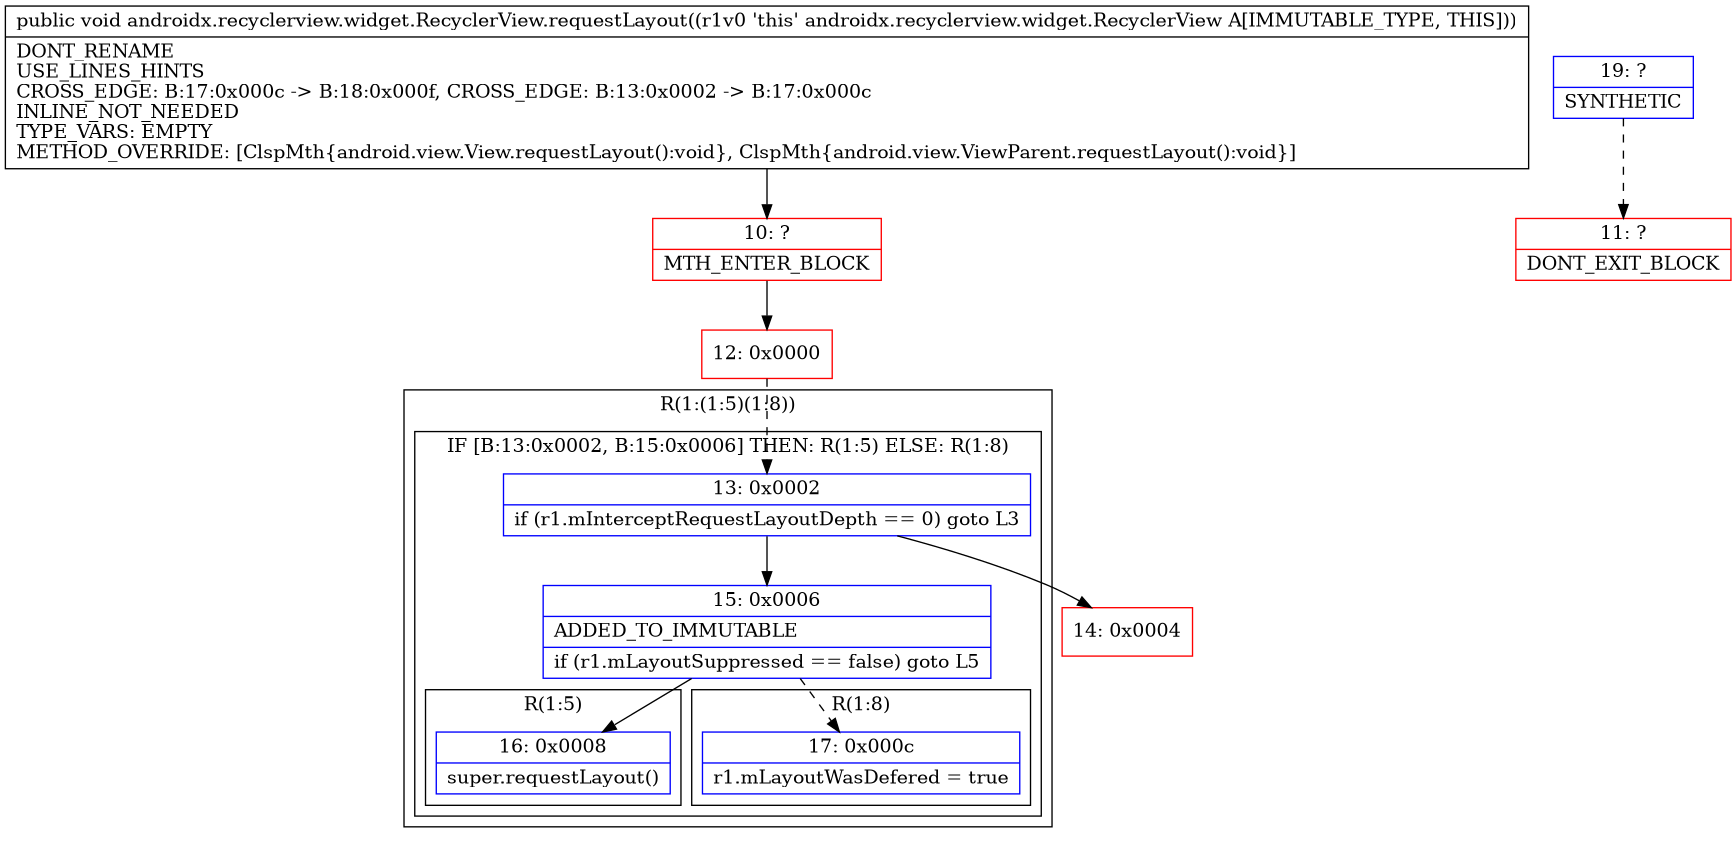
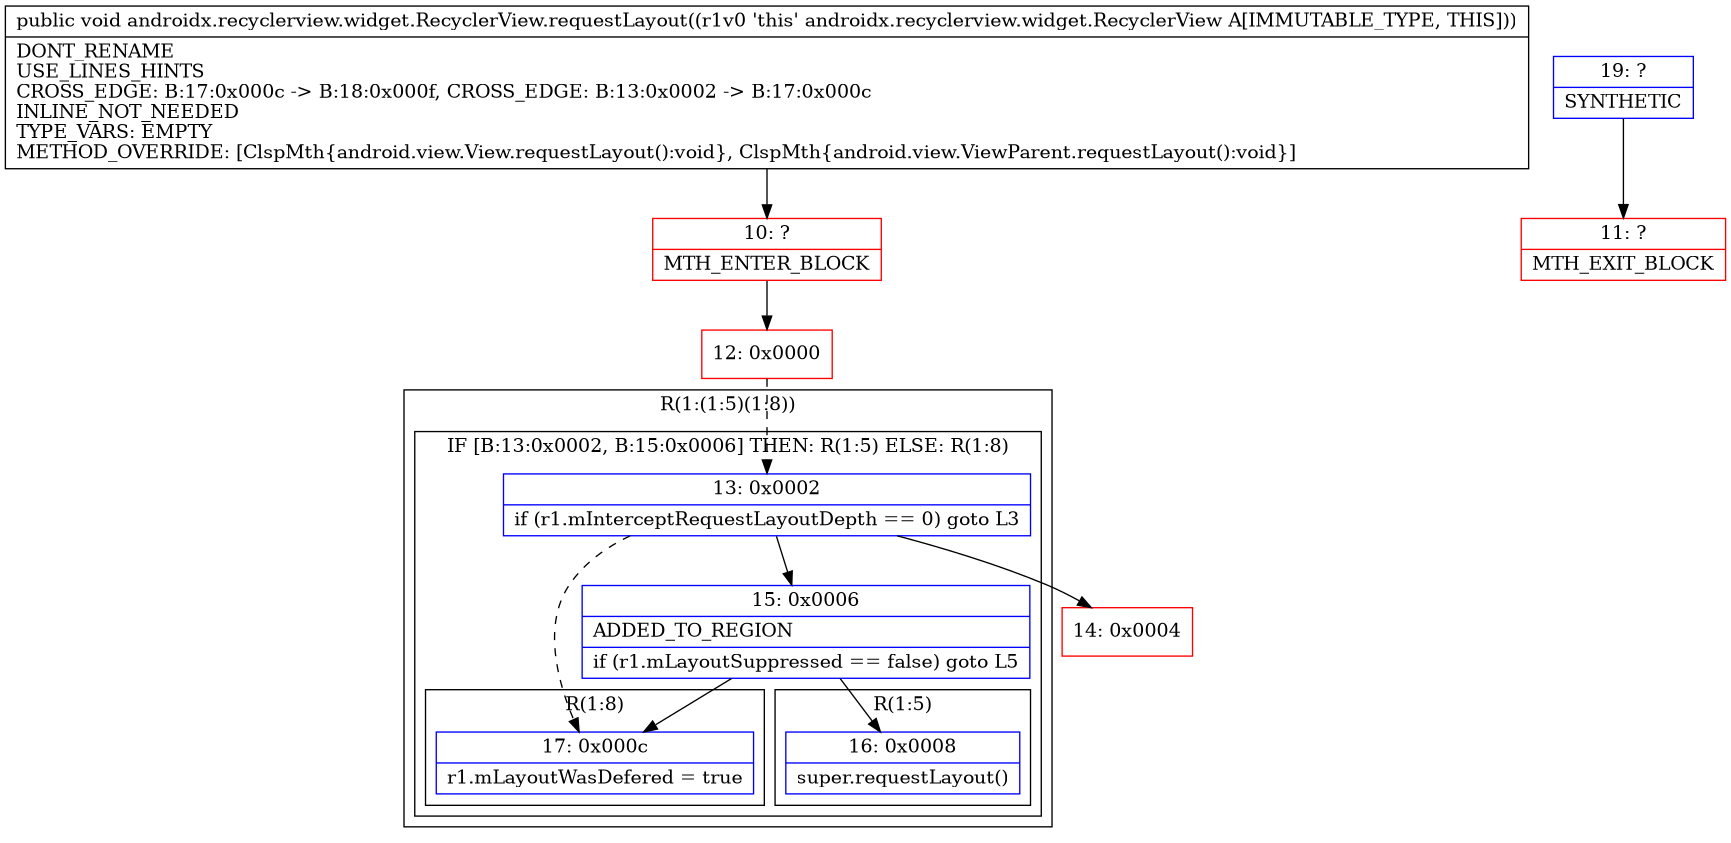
(1623, 161) -> (1623, 161)
(1623, 264) -> (1623, 264)
none -> (558, 613)
(676, 631) -> (693, 631)
(816, 700) -> (694, 702)
